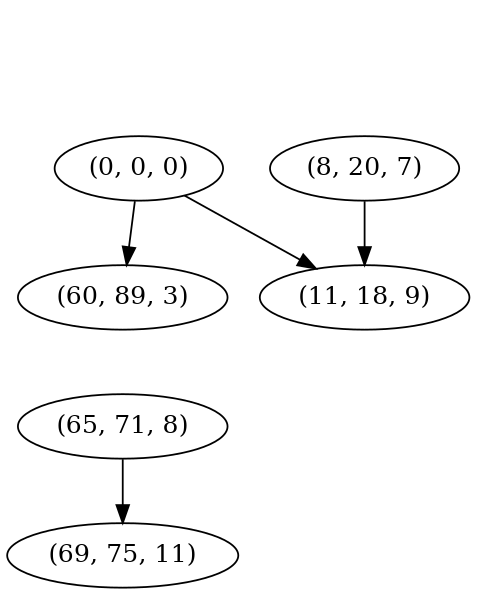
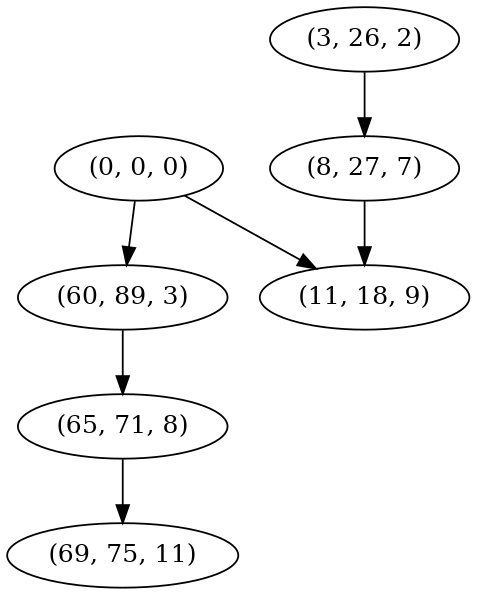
none -> (365, 39)
(365, 168) -> (365, 168)
none -> (123, 353)
